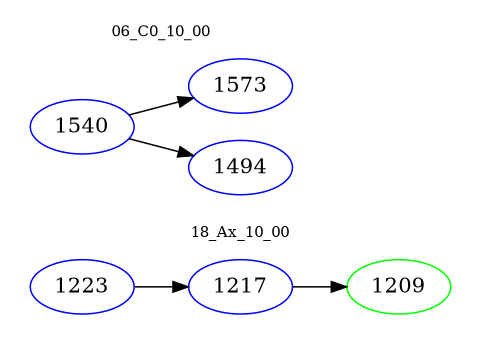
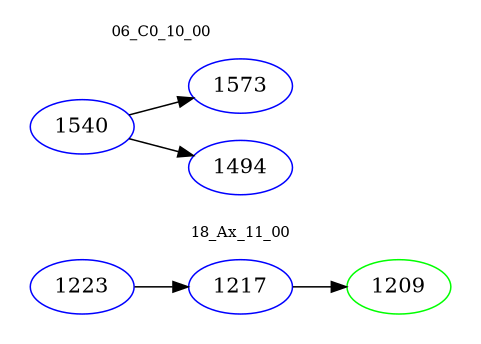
(241, 233) -> (241, 233)
